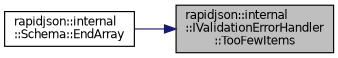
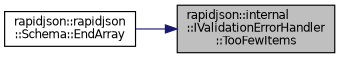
(70, 29) -> (70, 29)
